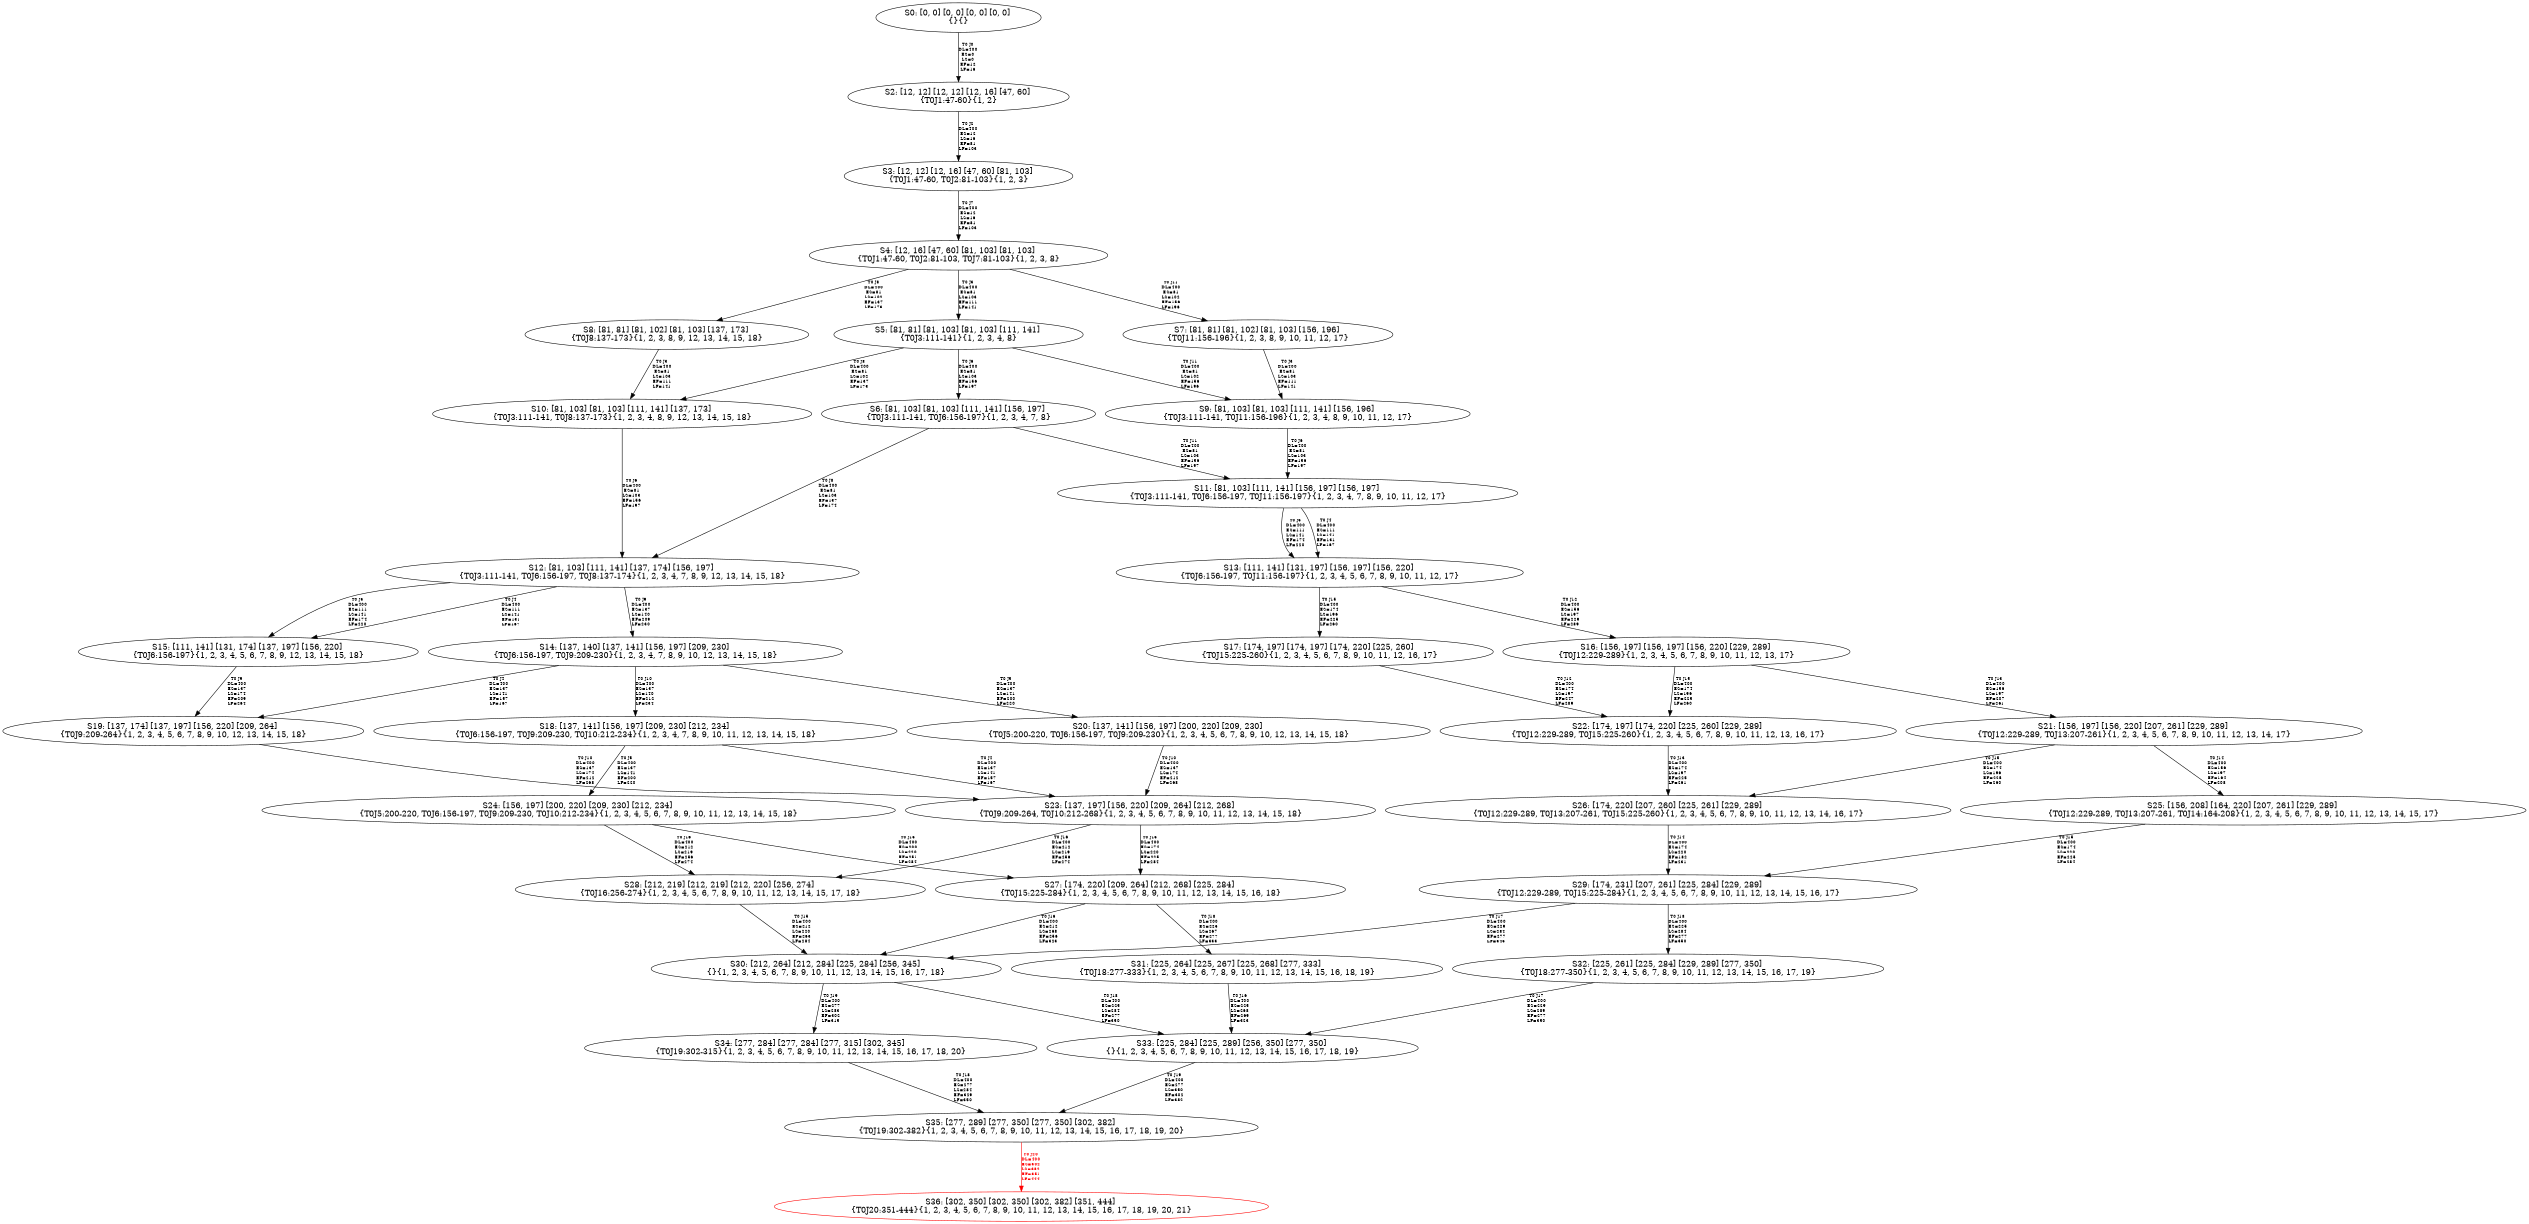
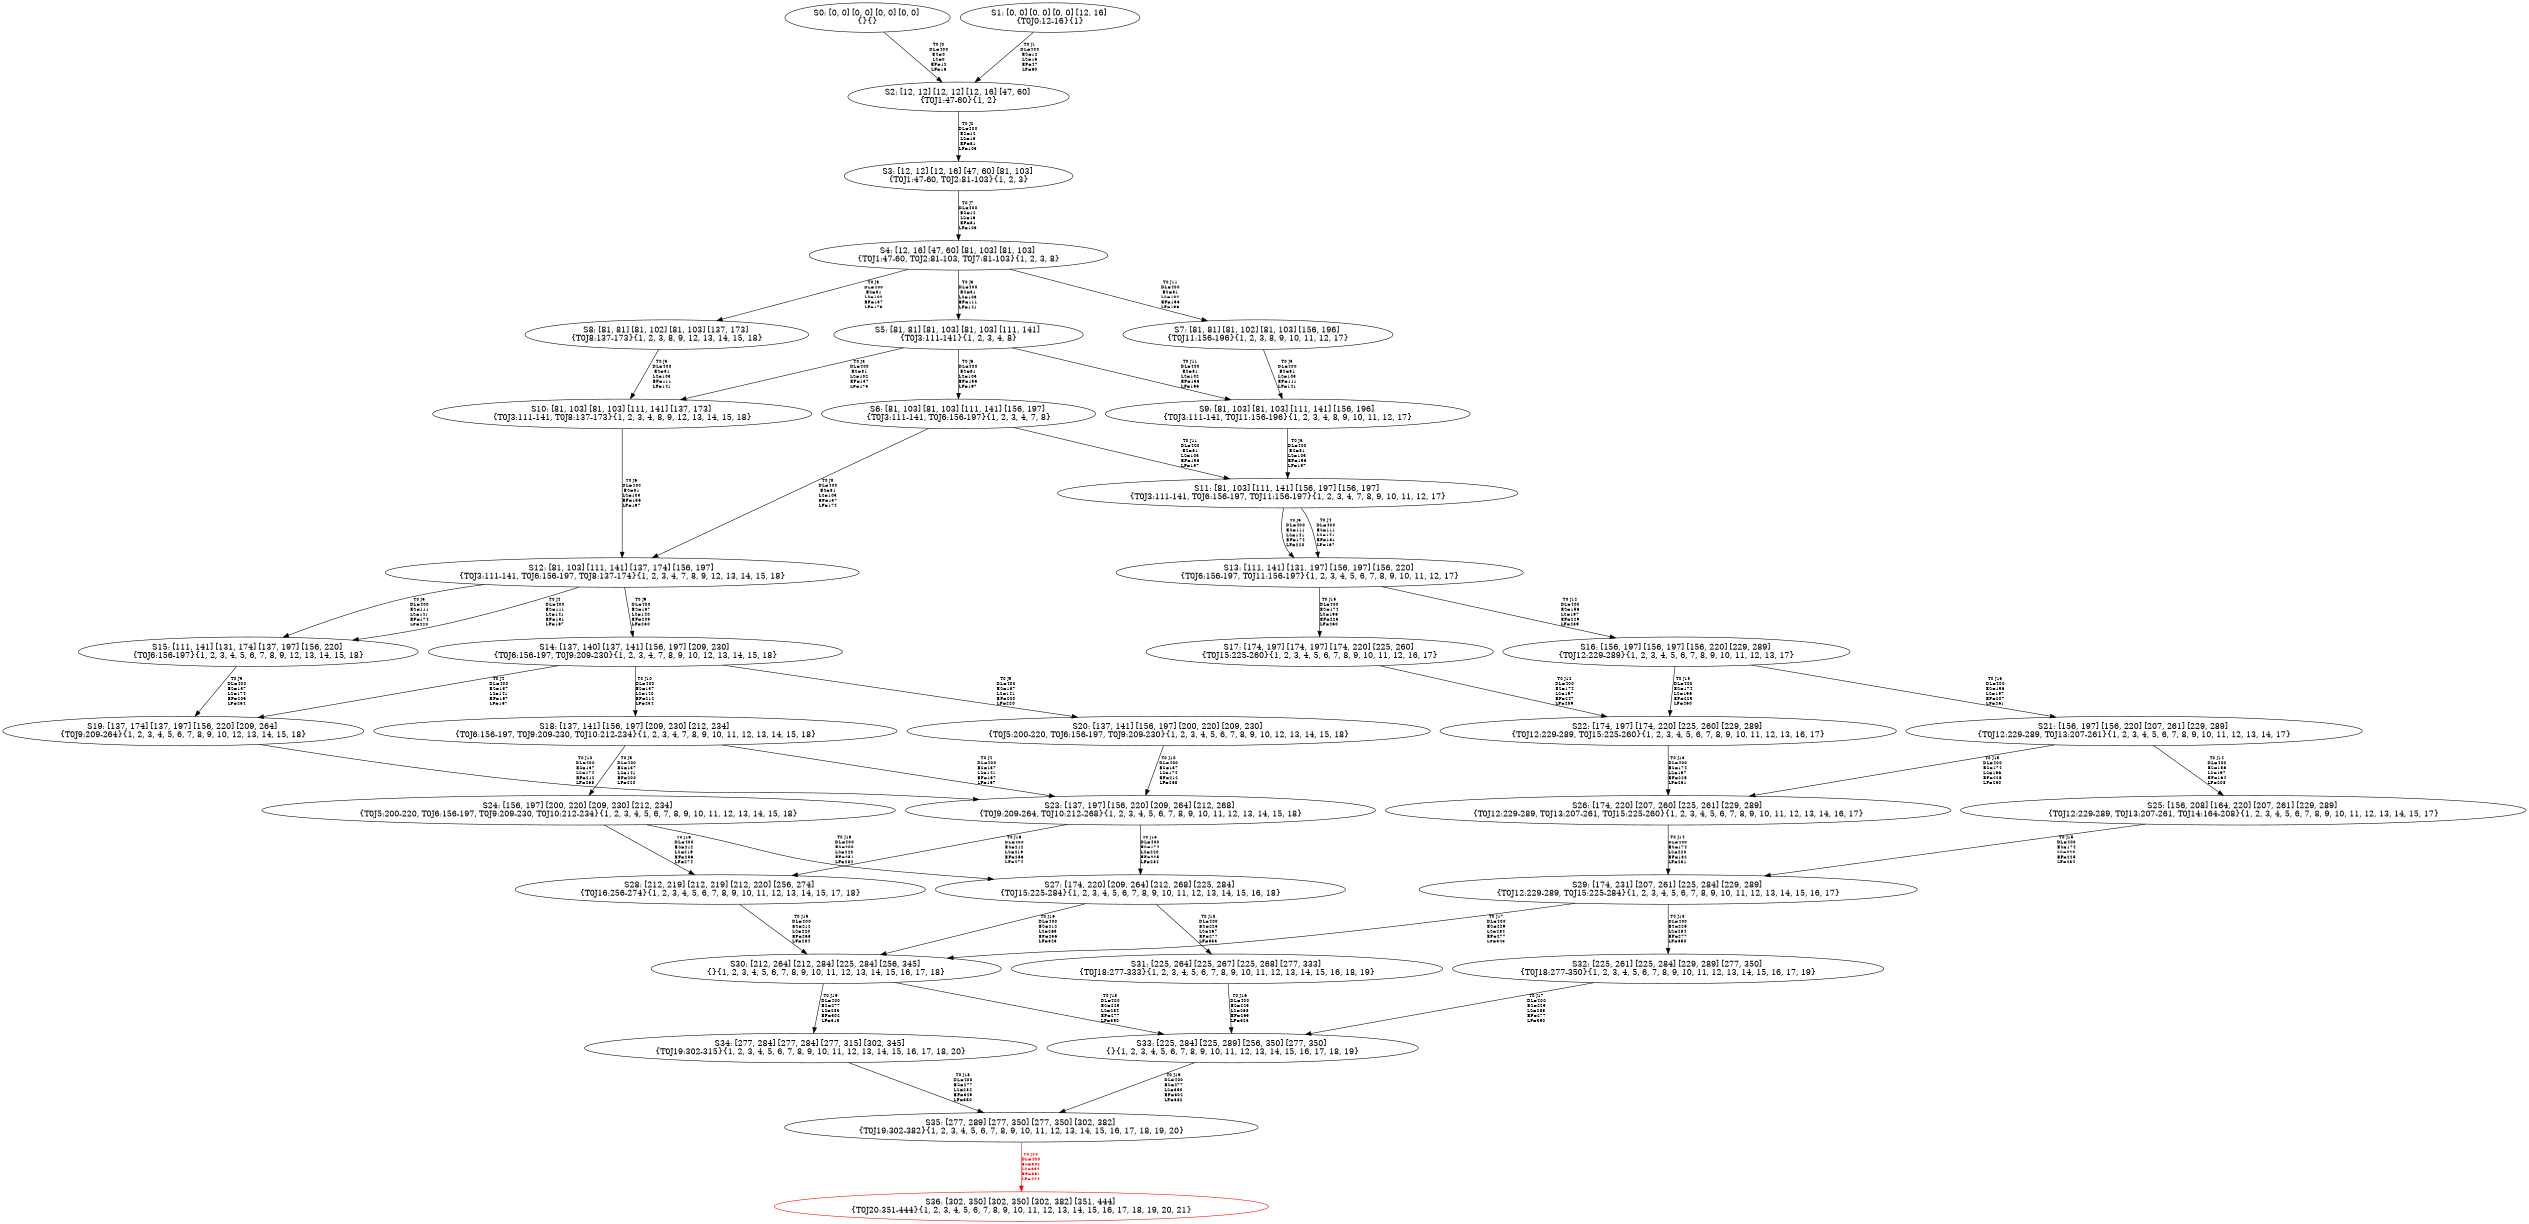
none -> (1050, 18)
